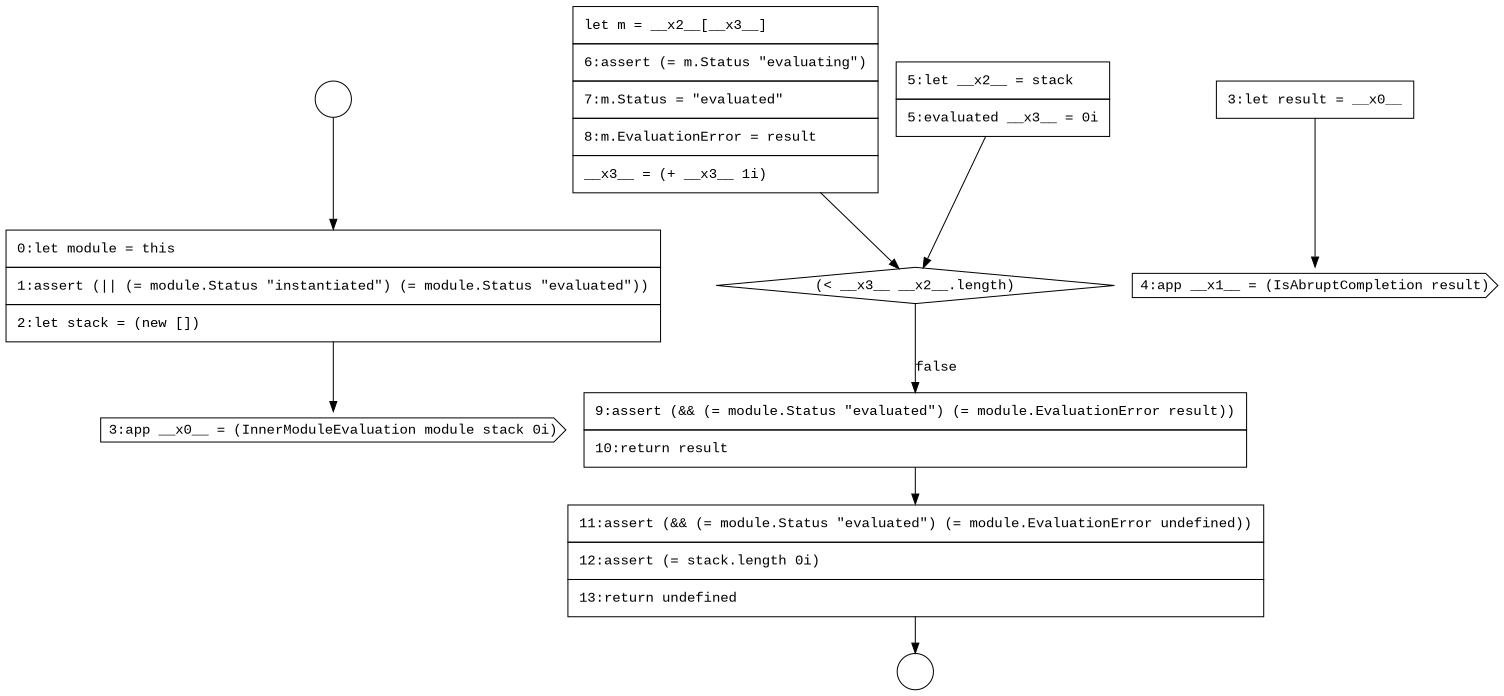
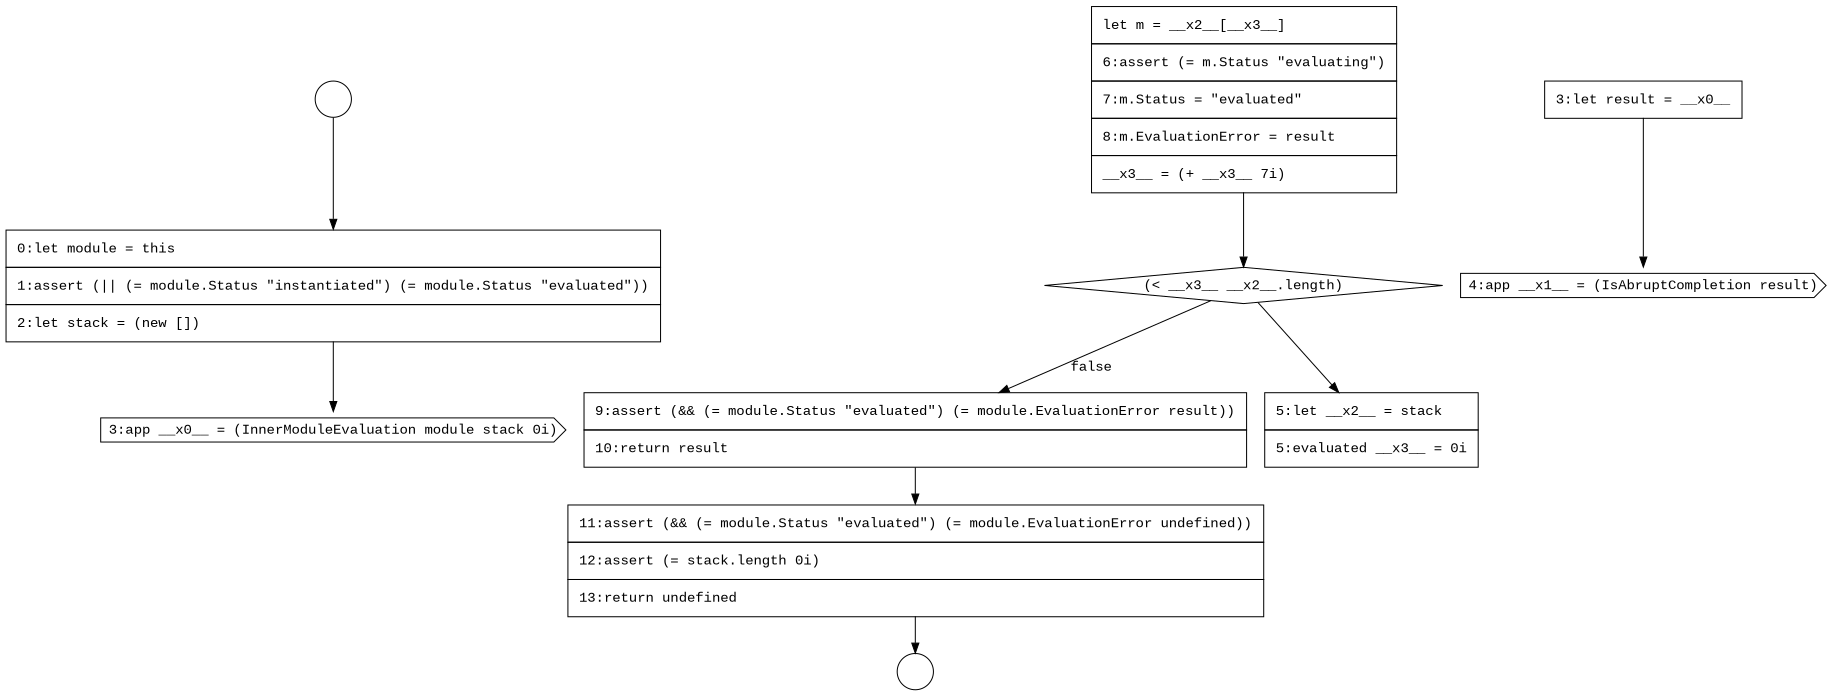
(676, 174) -> (1194, 174)
(957, 198) -> (1295, 344)
